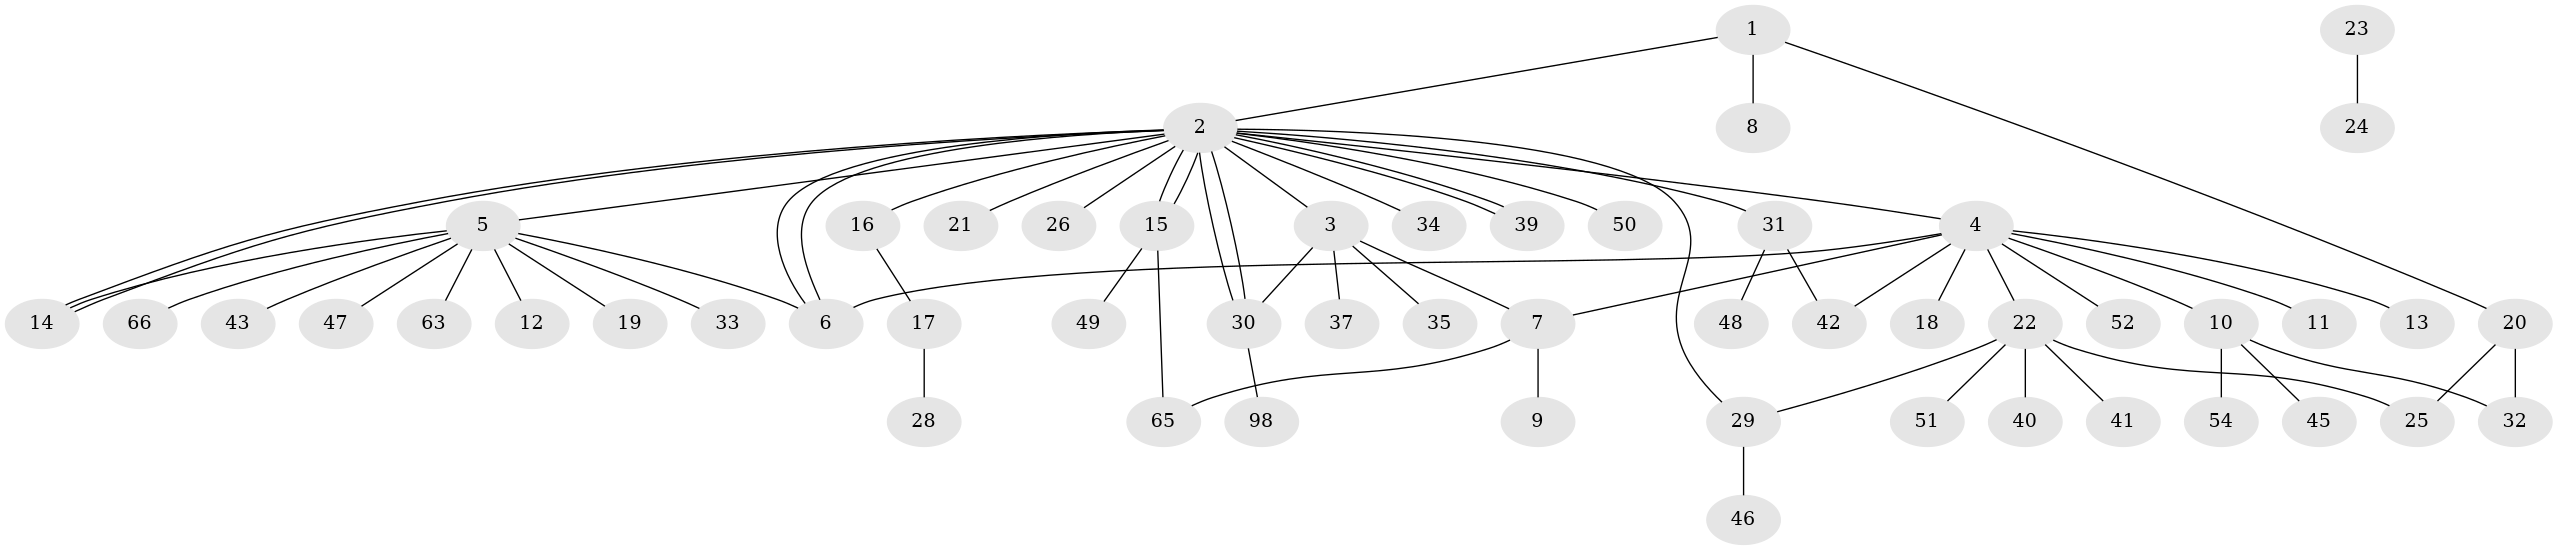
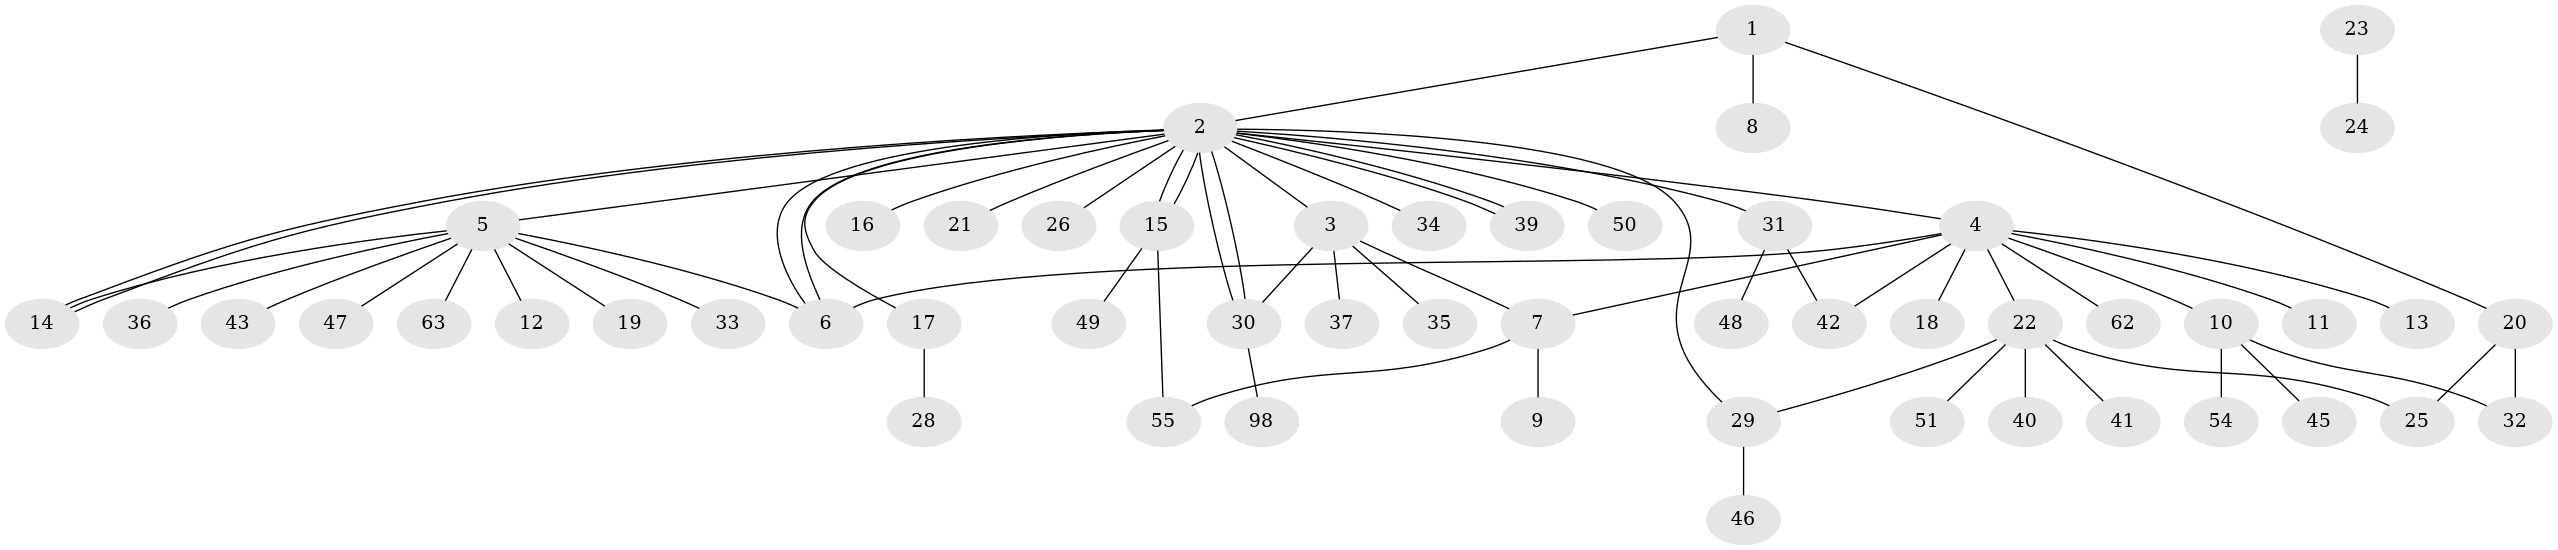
(894, 275) -> (908, 160)
(140, 324) -> (140, 324)
(2123, 324) -> (2123, 324)
(1164, 422) -> (1164, 422)
